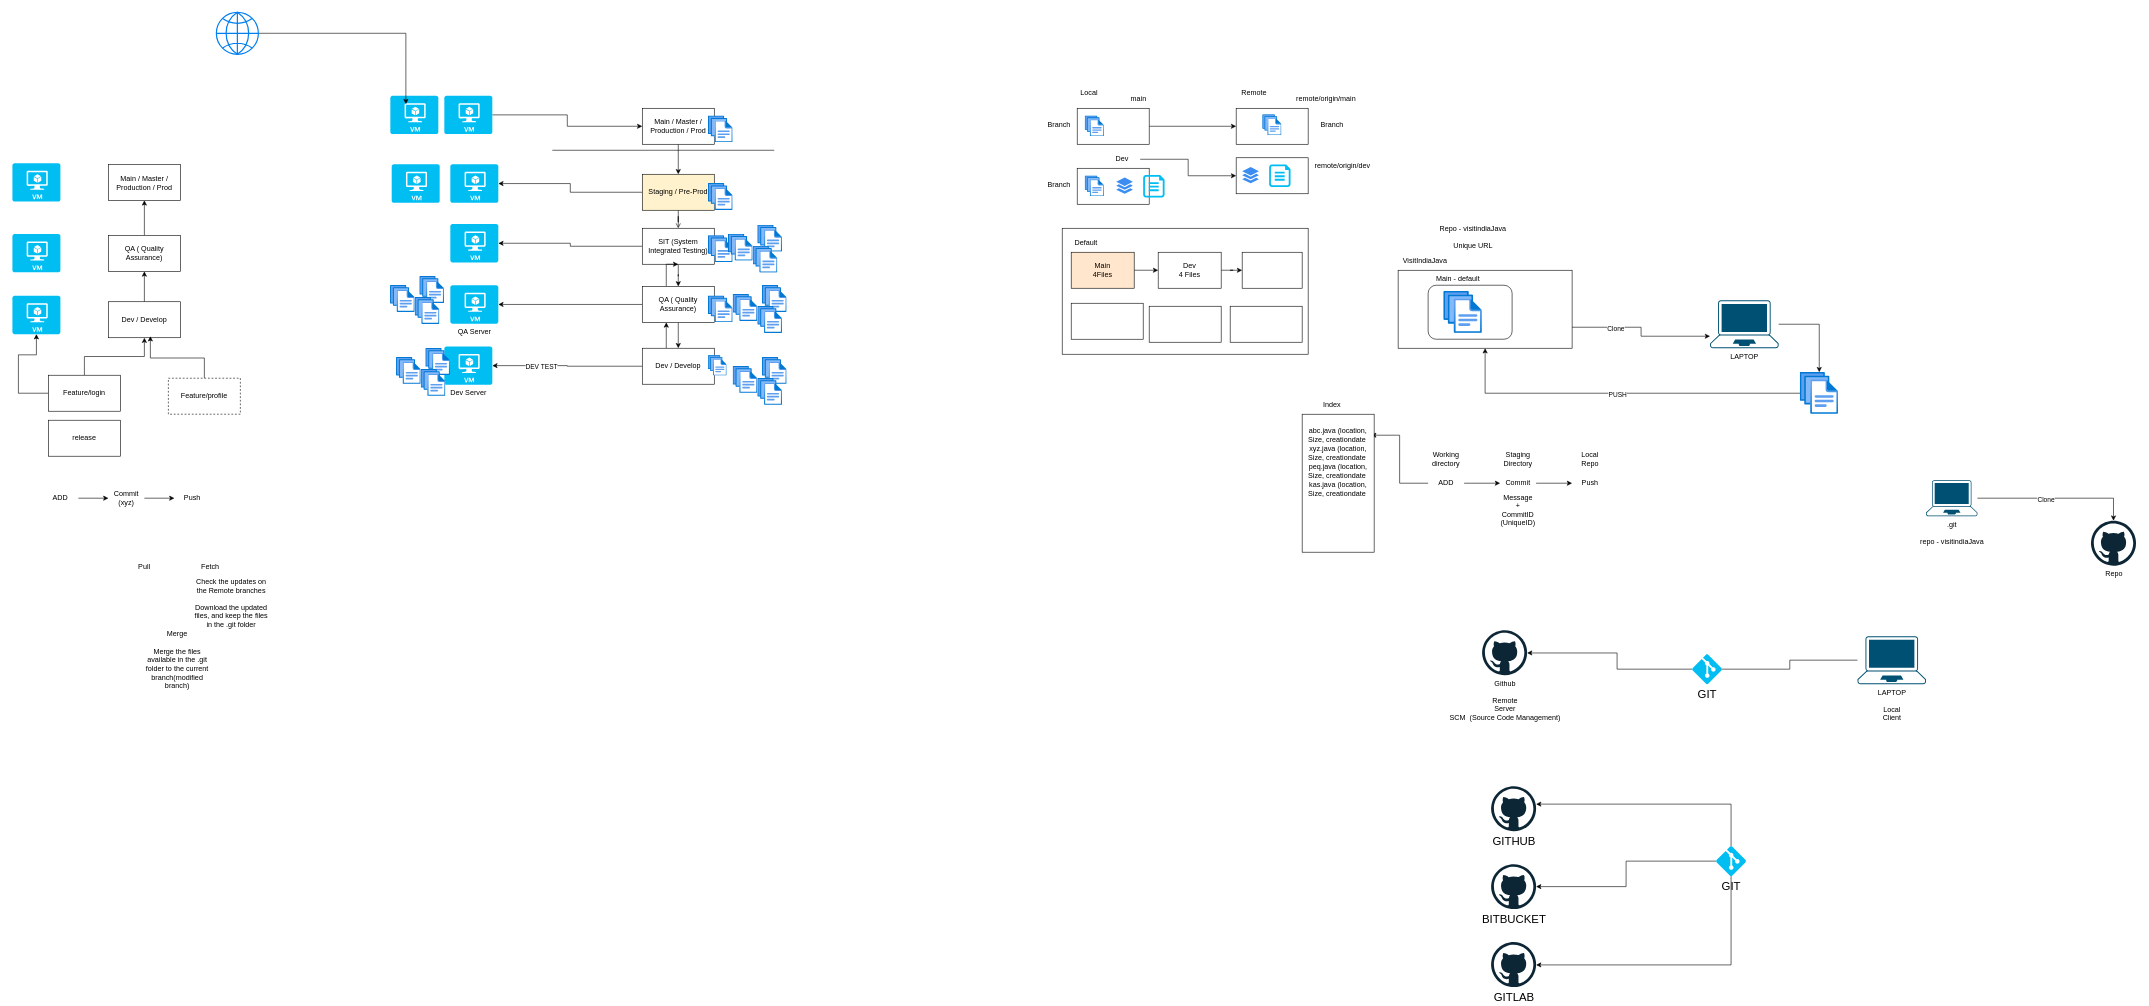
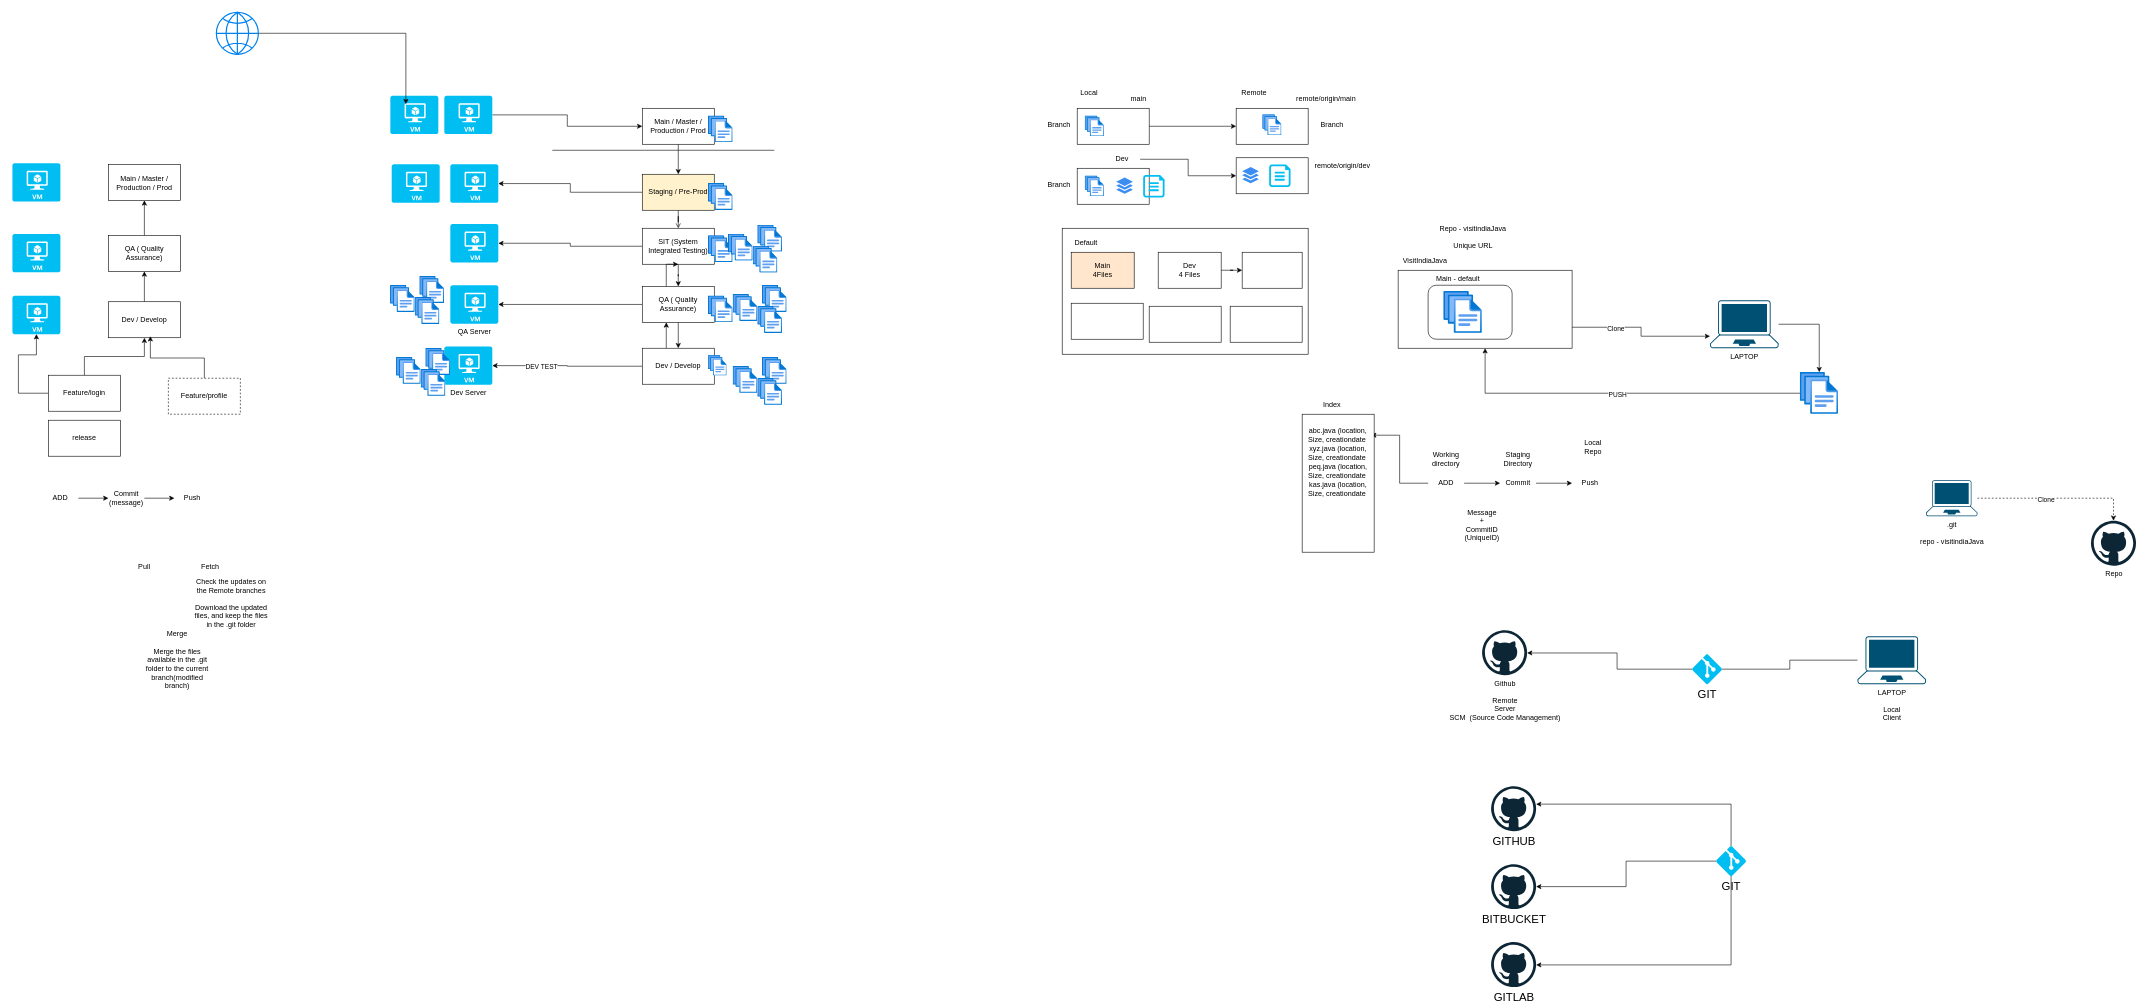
(1152, 270) -> none
(1590, 459) -> (1593, 447)
(126, 498) -> (126, 498)
(2092, 498) -> (2092, 498)
(1518, 510) -> (1482, 525)
